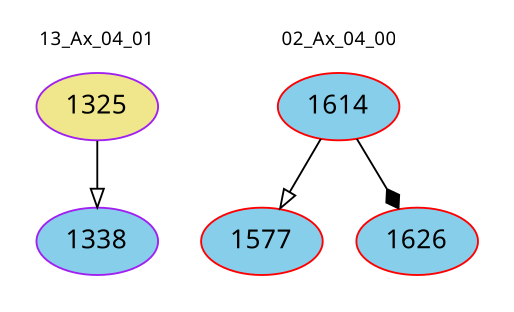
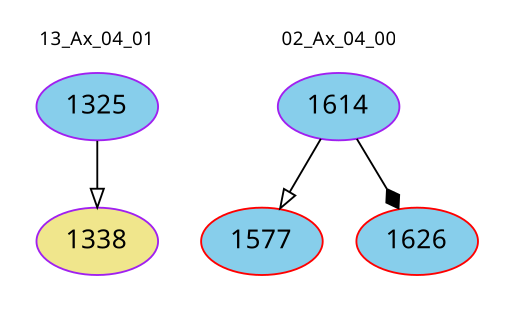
(97, 107) -> (97, 107)
(339, 107) -> (339, 107)
(97, 241) -> (97, 241)
